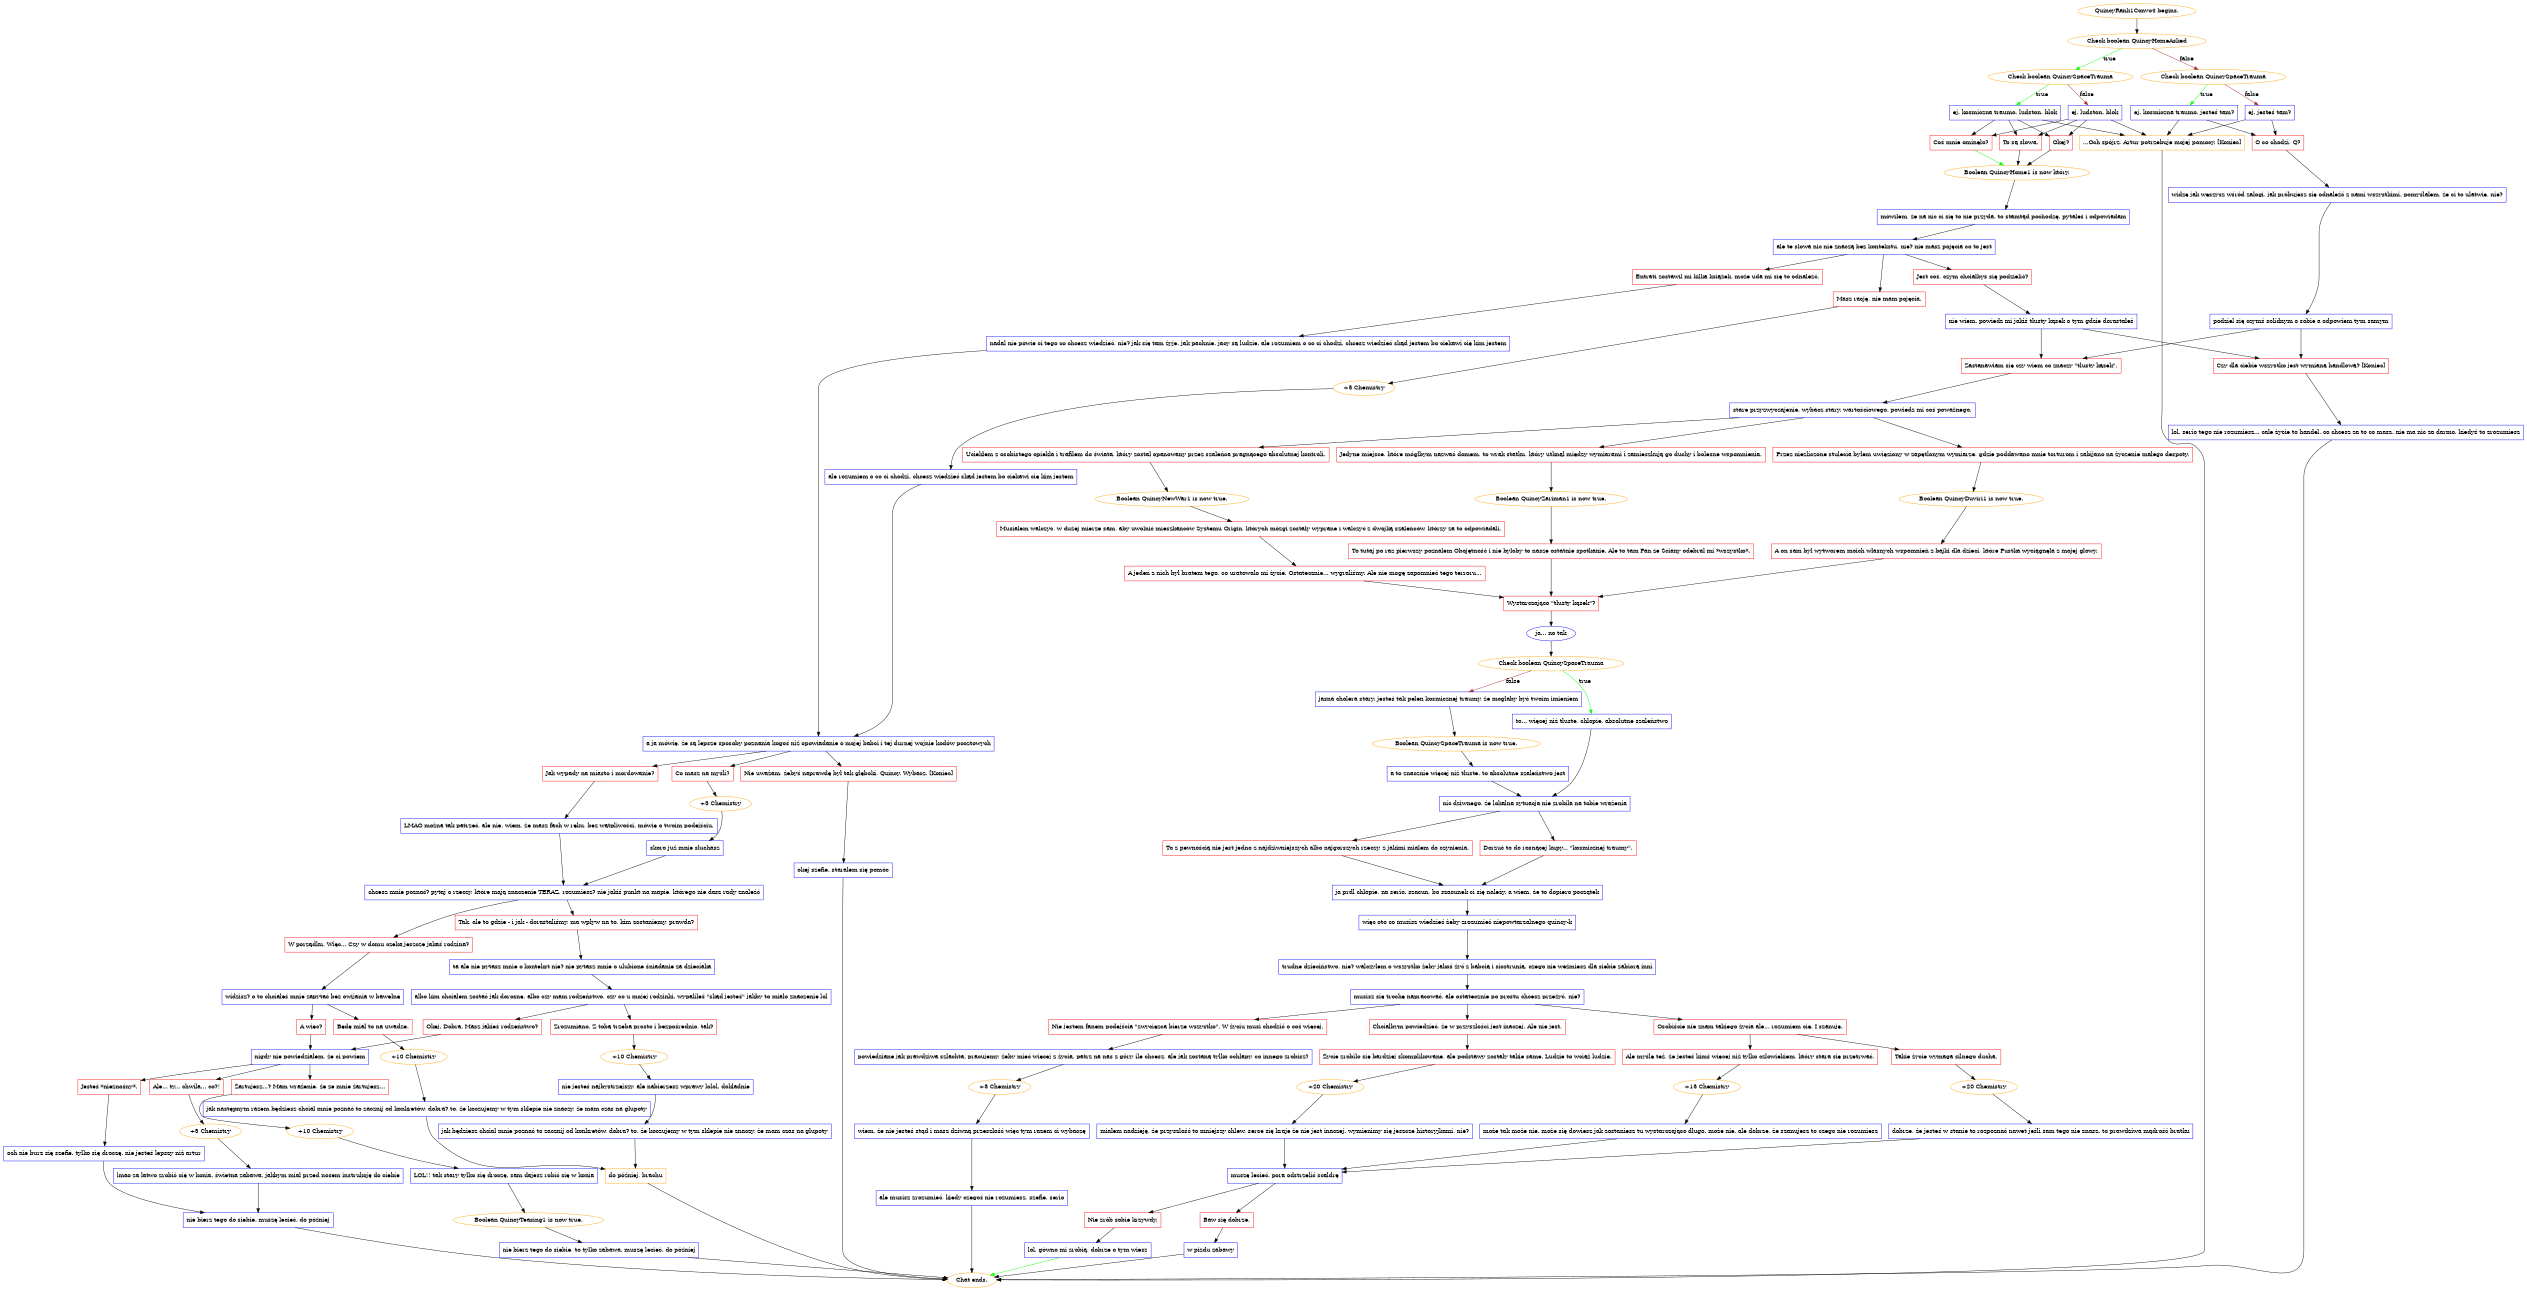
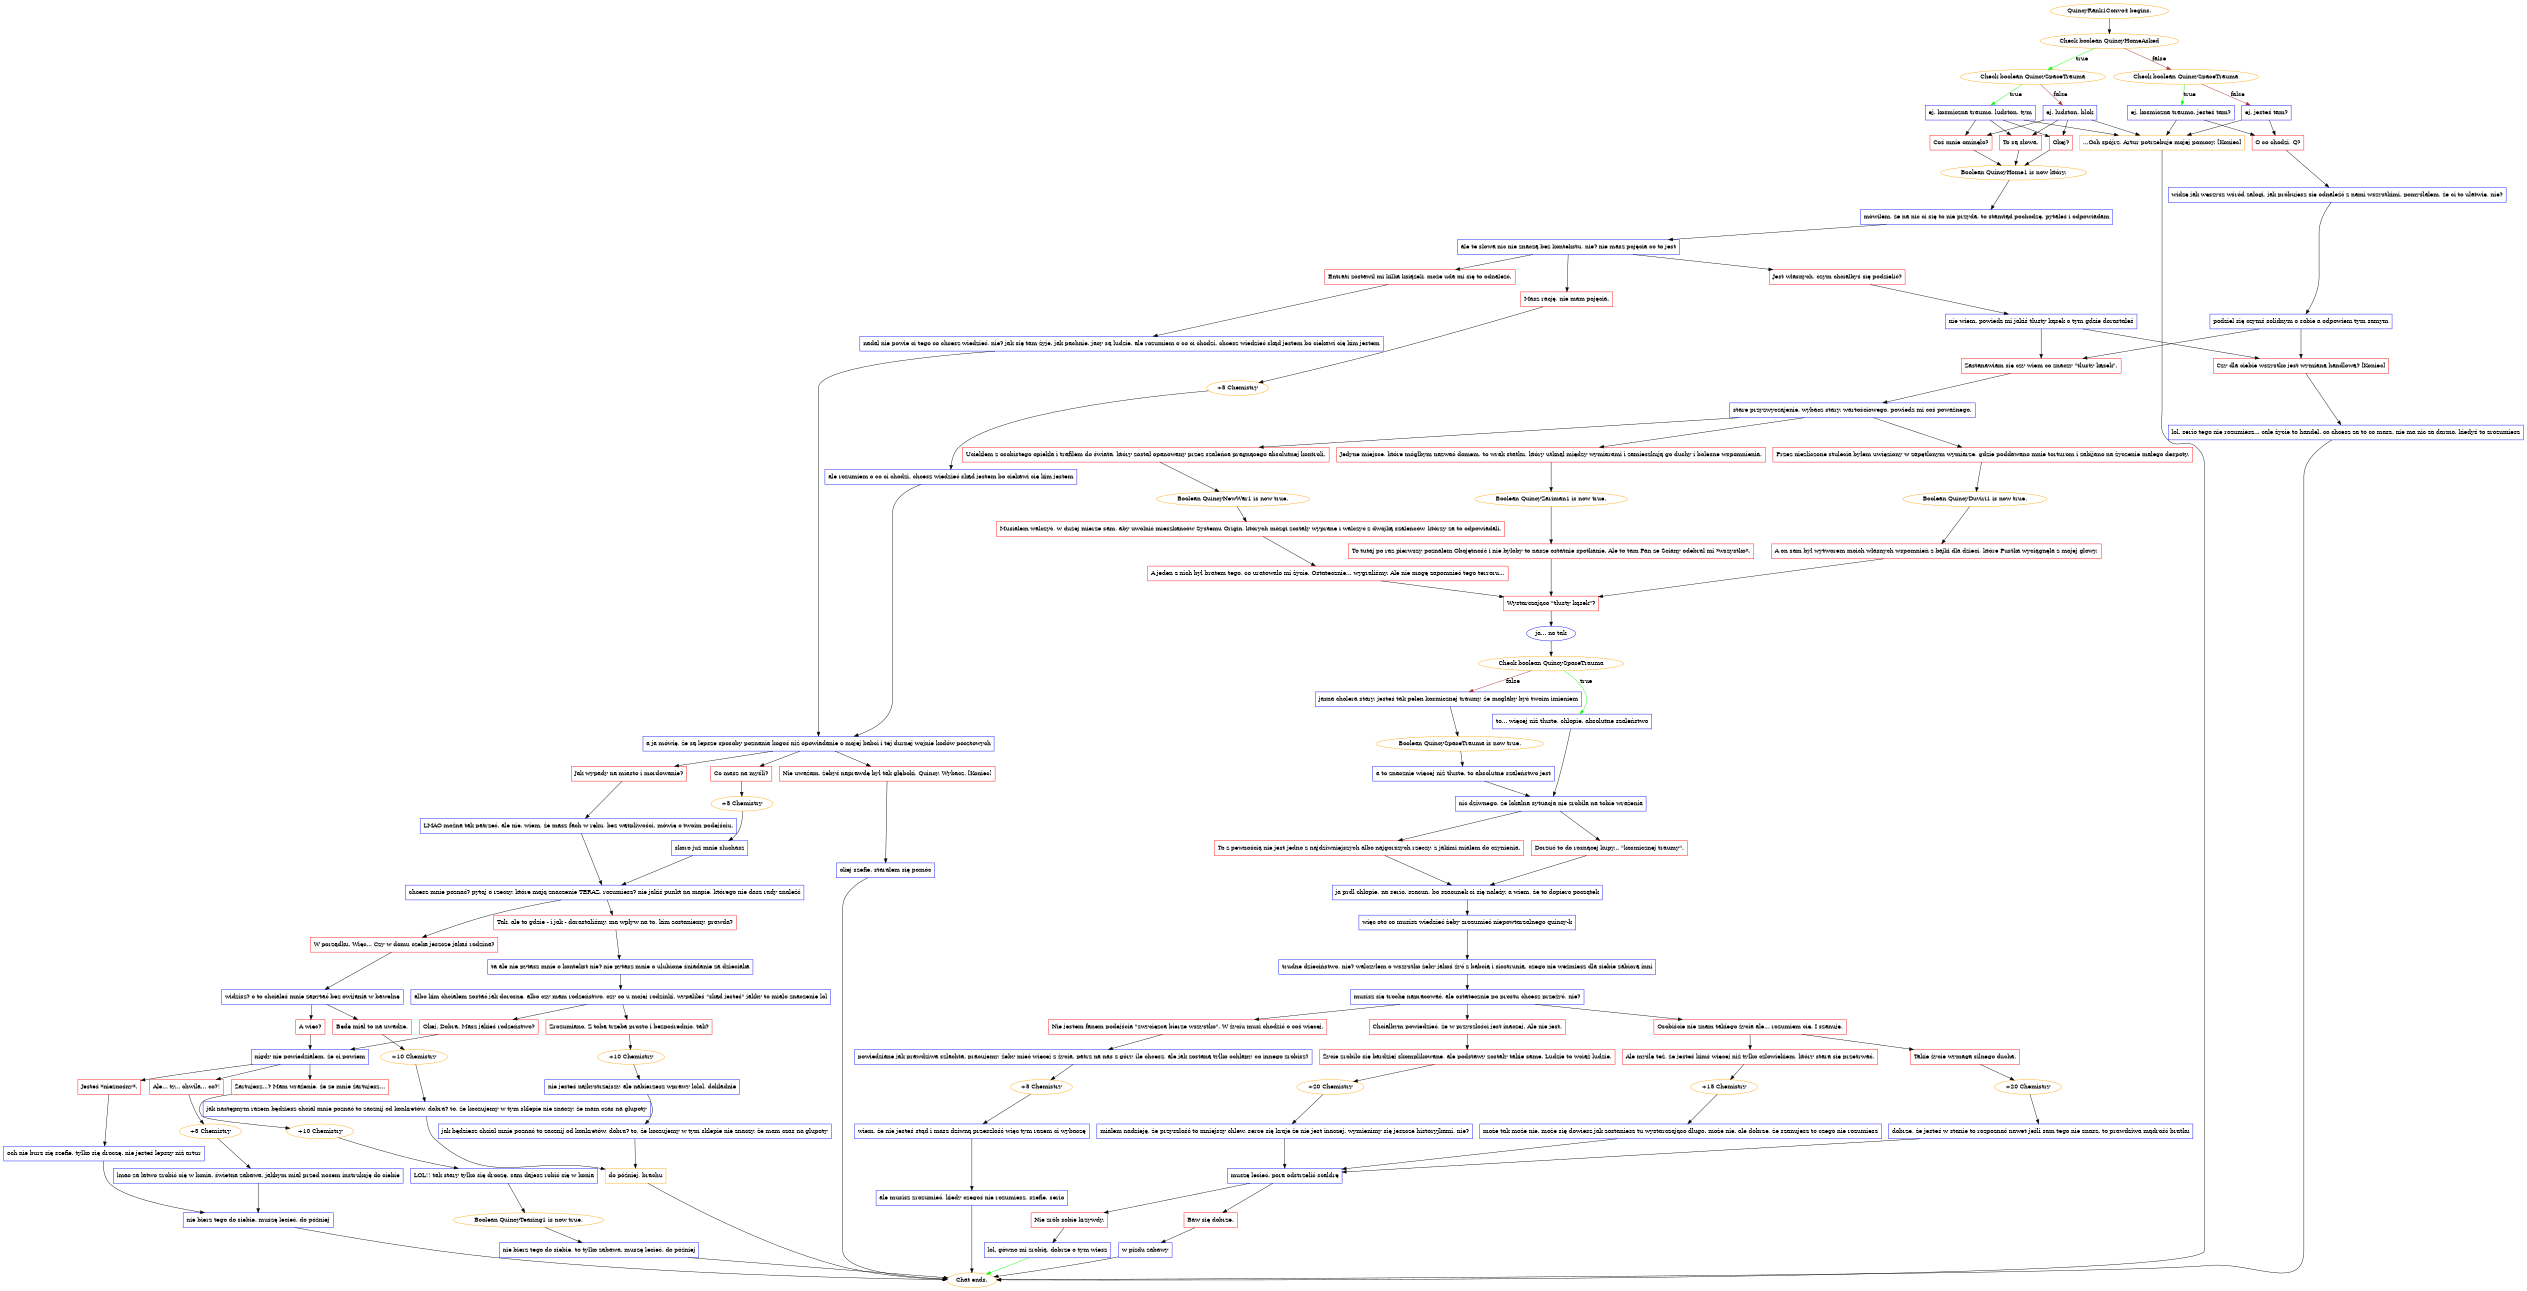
(2005, 113) -> (1980, 113)
(1987, 157) -> (1986, 157)
(1973, 277) -> (1837, 277)
